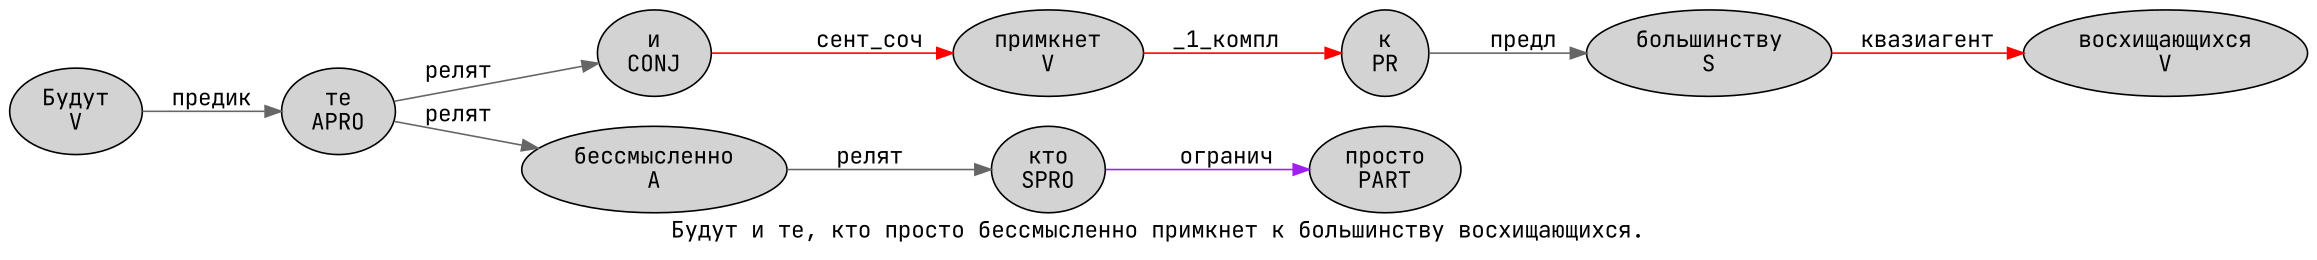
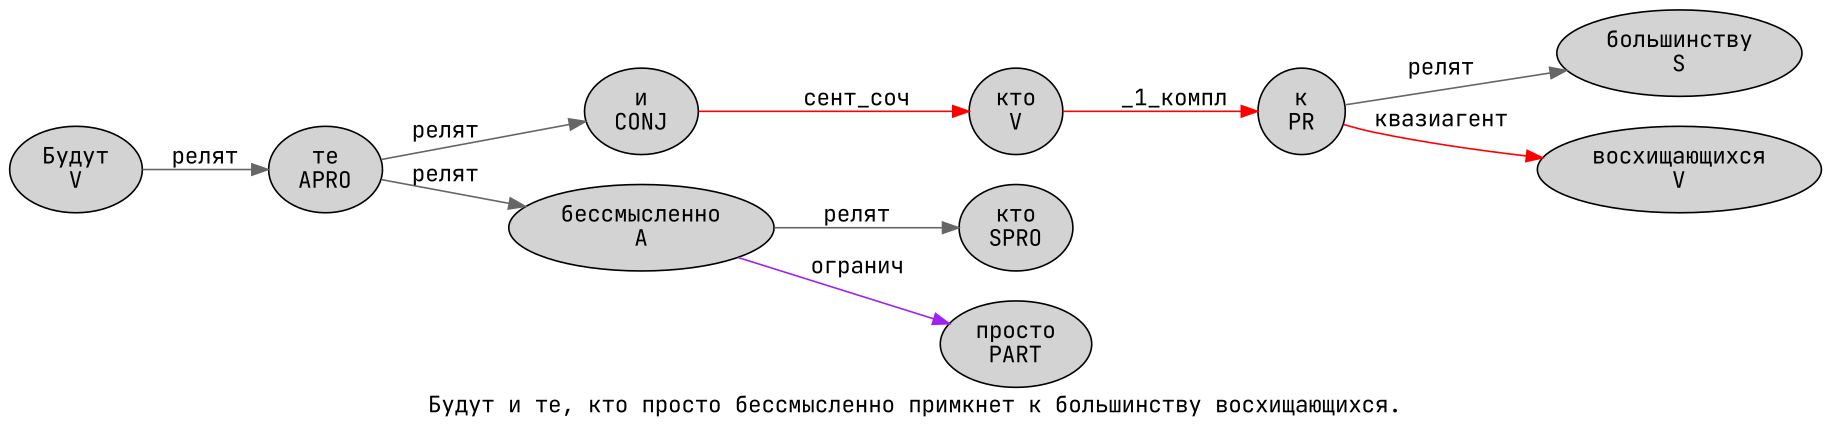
(1524, 41) -> (1441, 68)
(1048, 53) -> (1016, 111)
(1919, 53) -> (1434, 143)
(212, 99) -> (205, 157)
(1199, 170) -> (836, 288)
